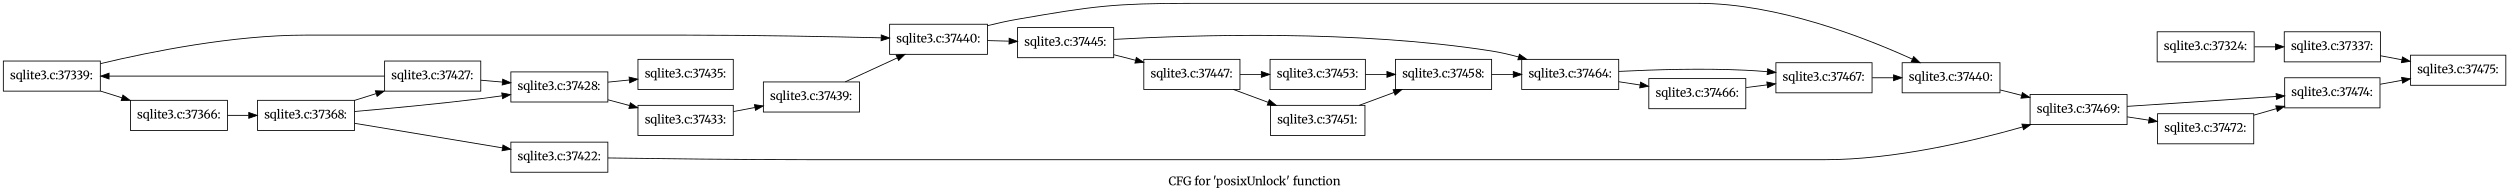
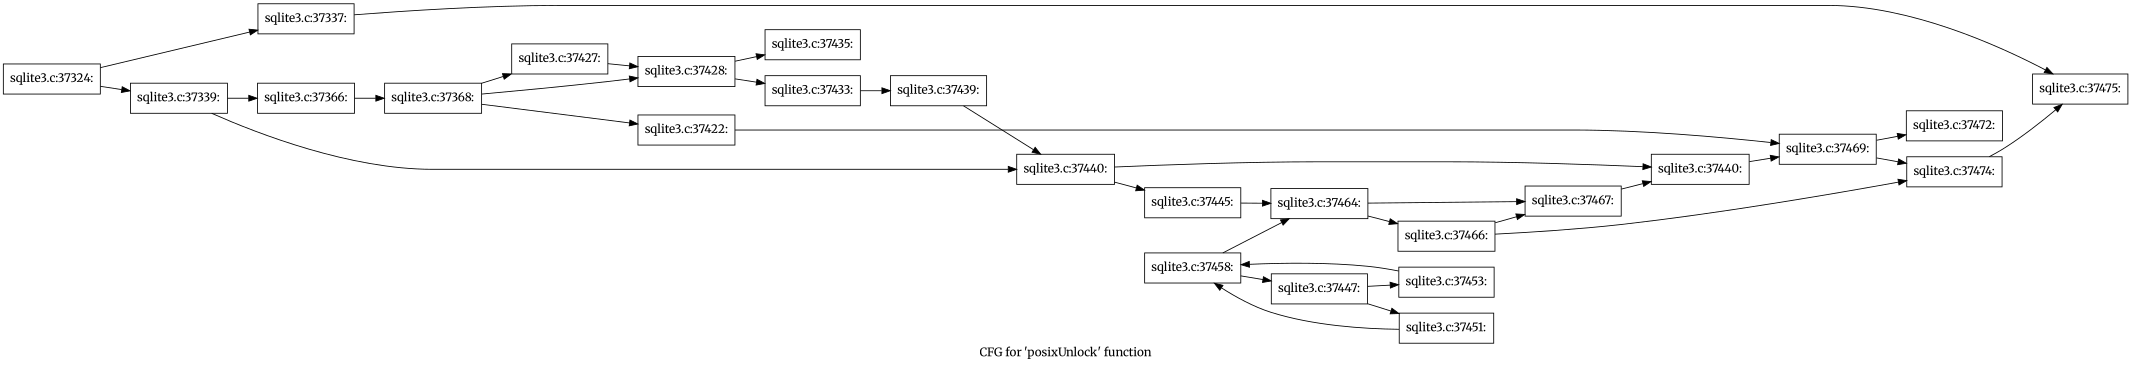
(1125, 57) -> (1252, 278)
(247, 76) -> (111, 88)
(2265, 112) -> (1697, 215)
